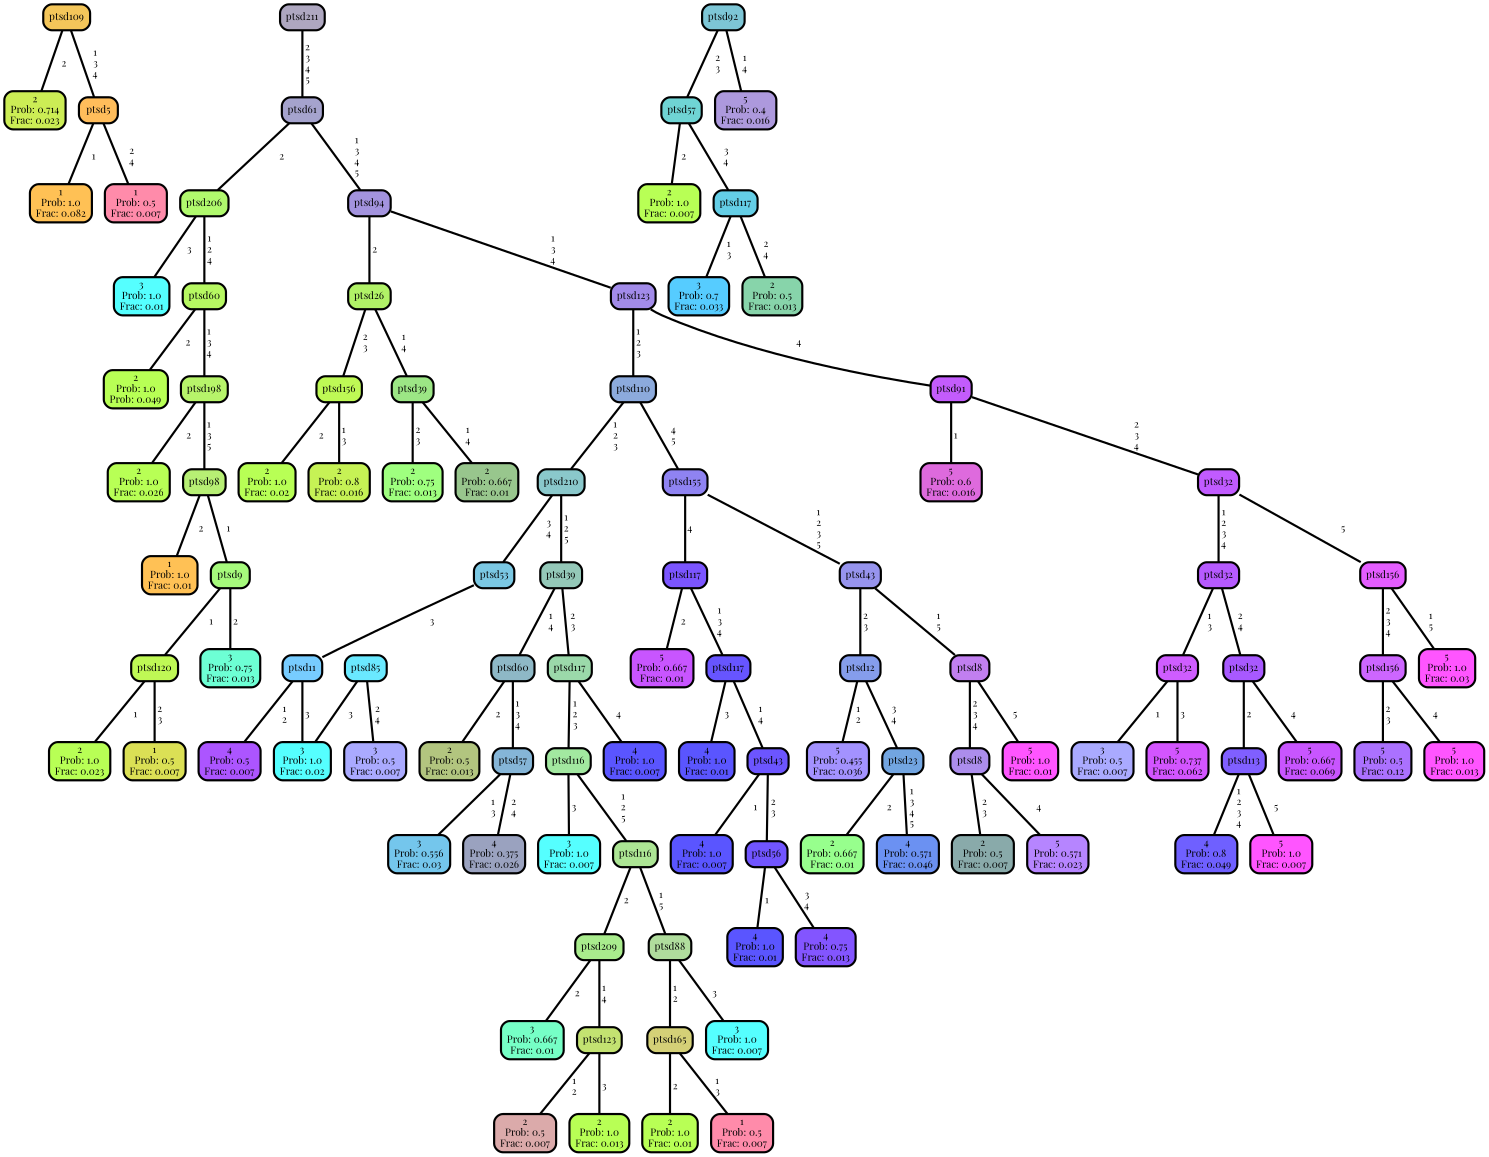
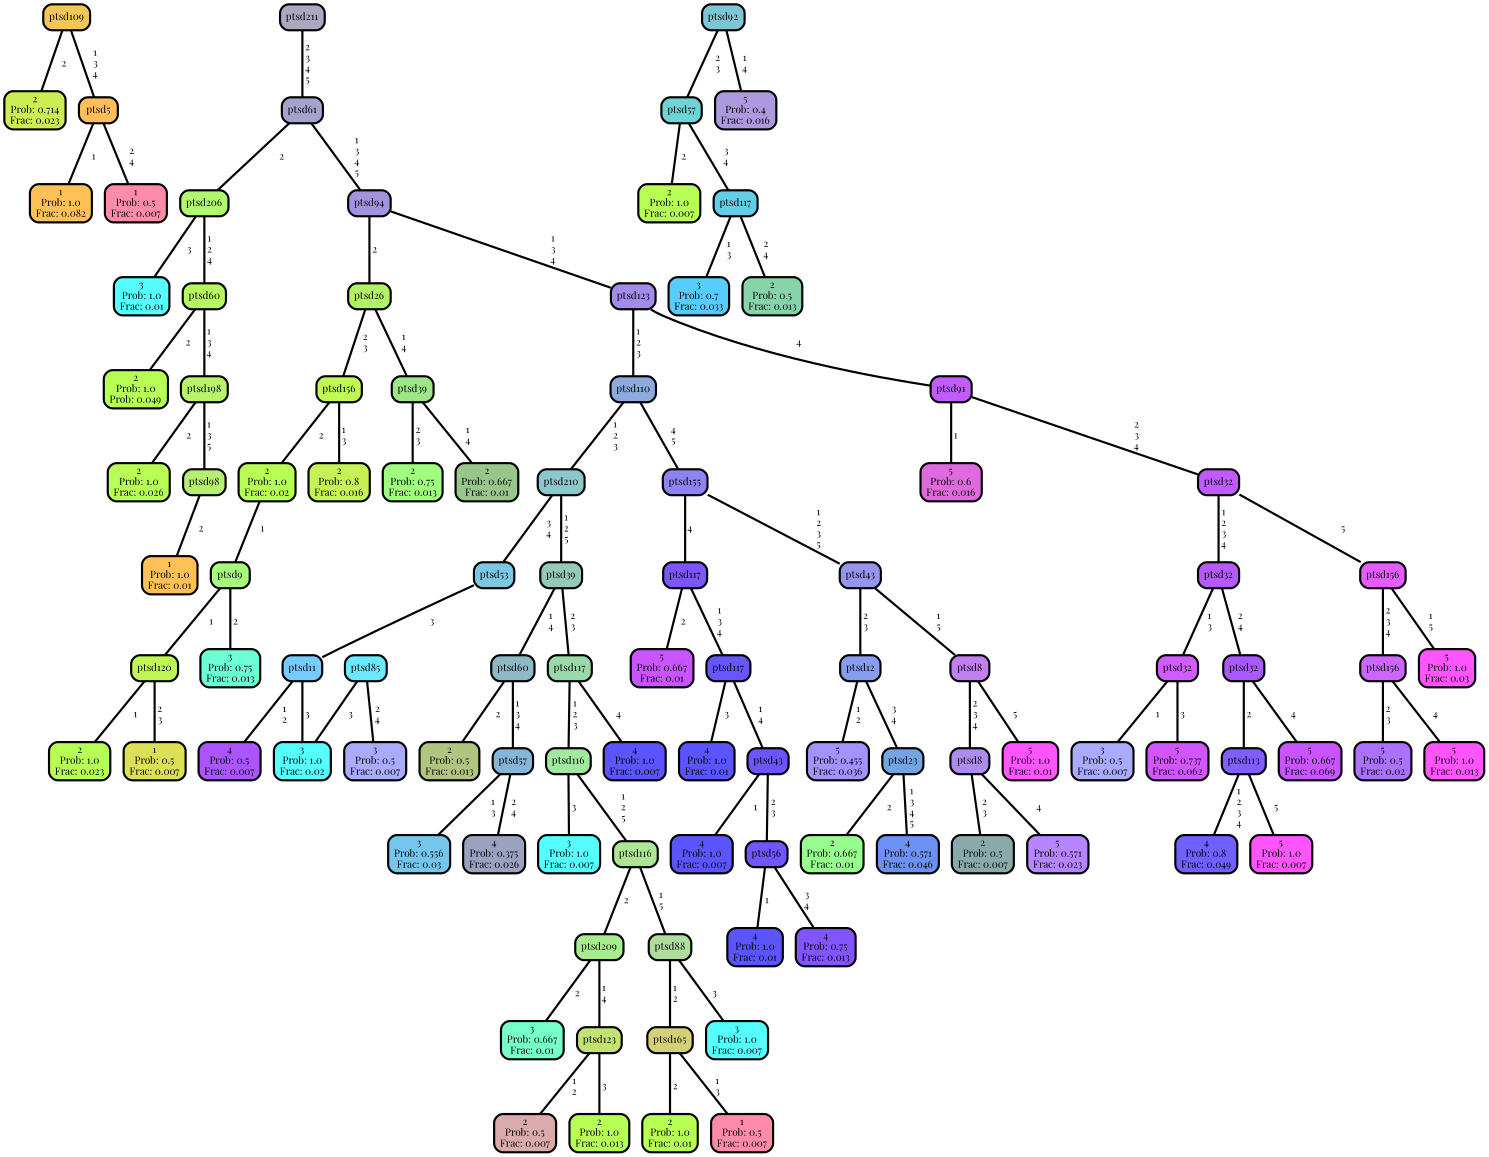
(217, 529) -> (247, 532)
(1383, 761) -> (1383, 761)
